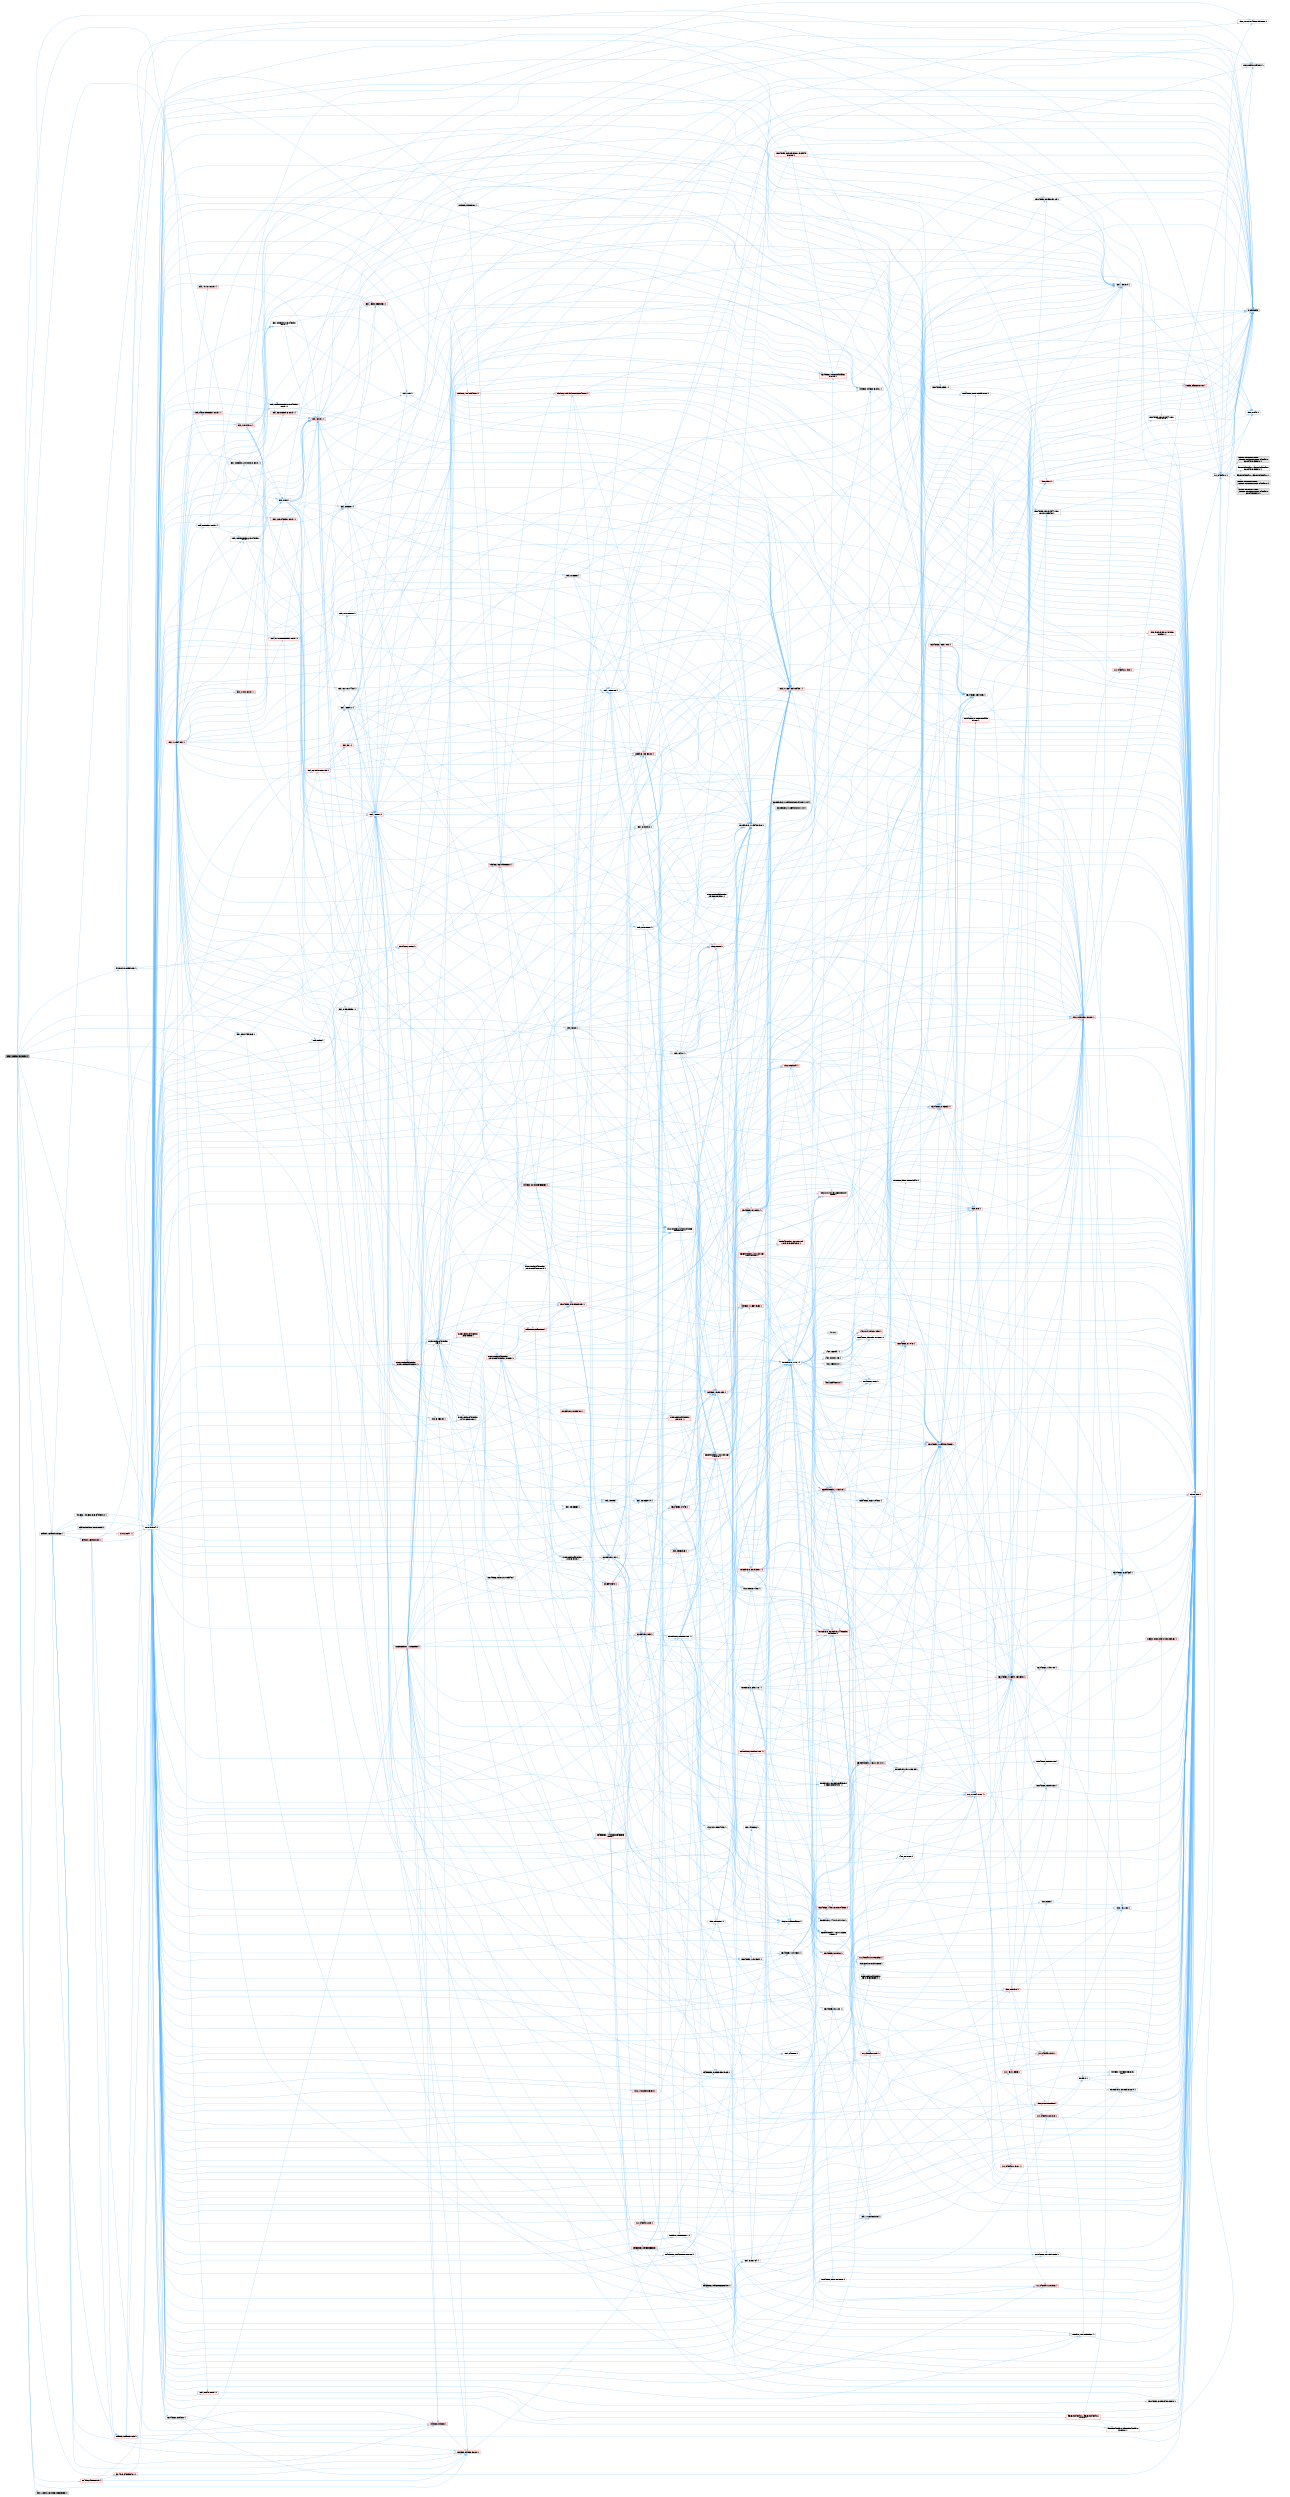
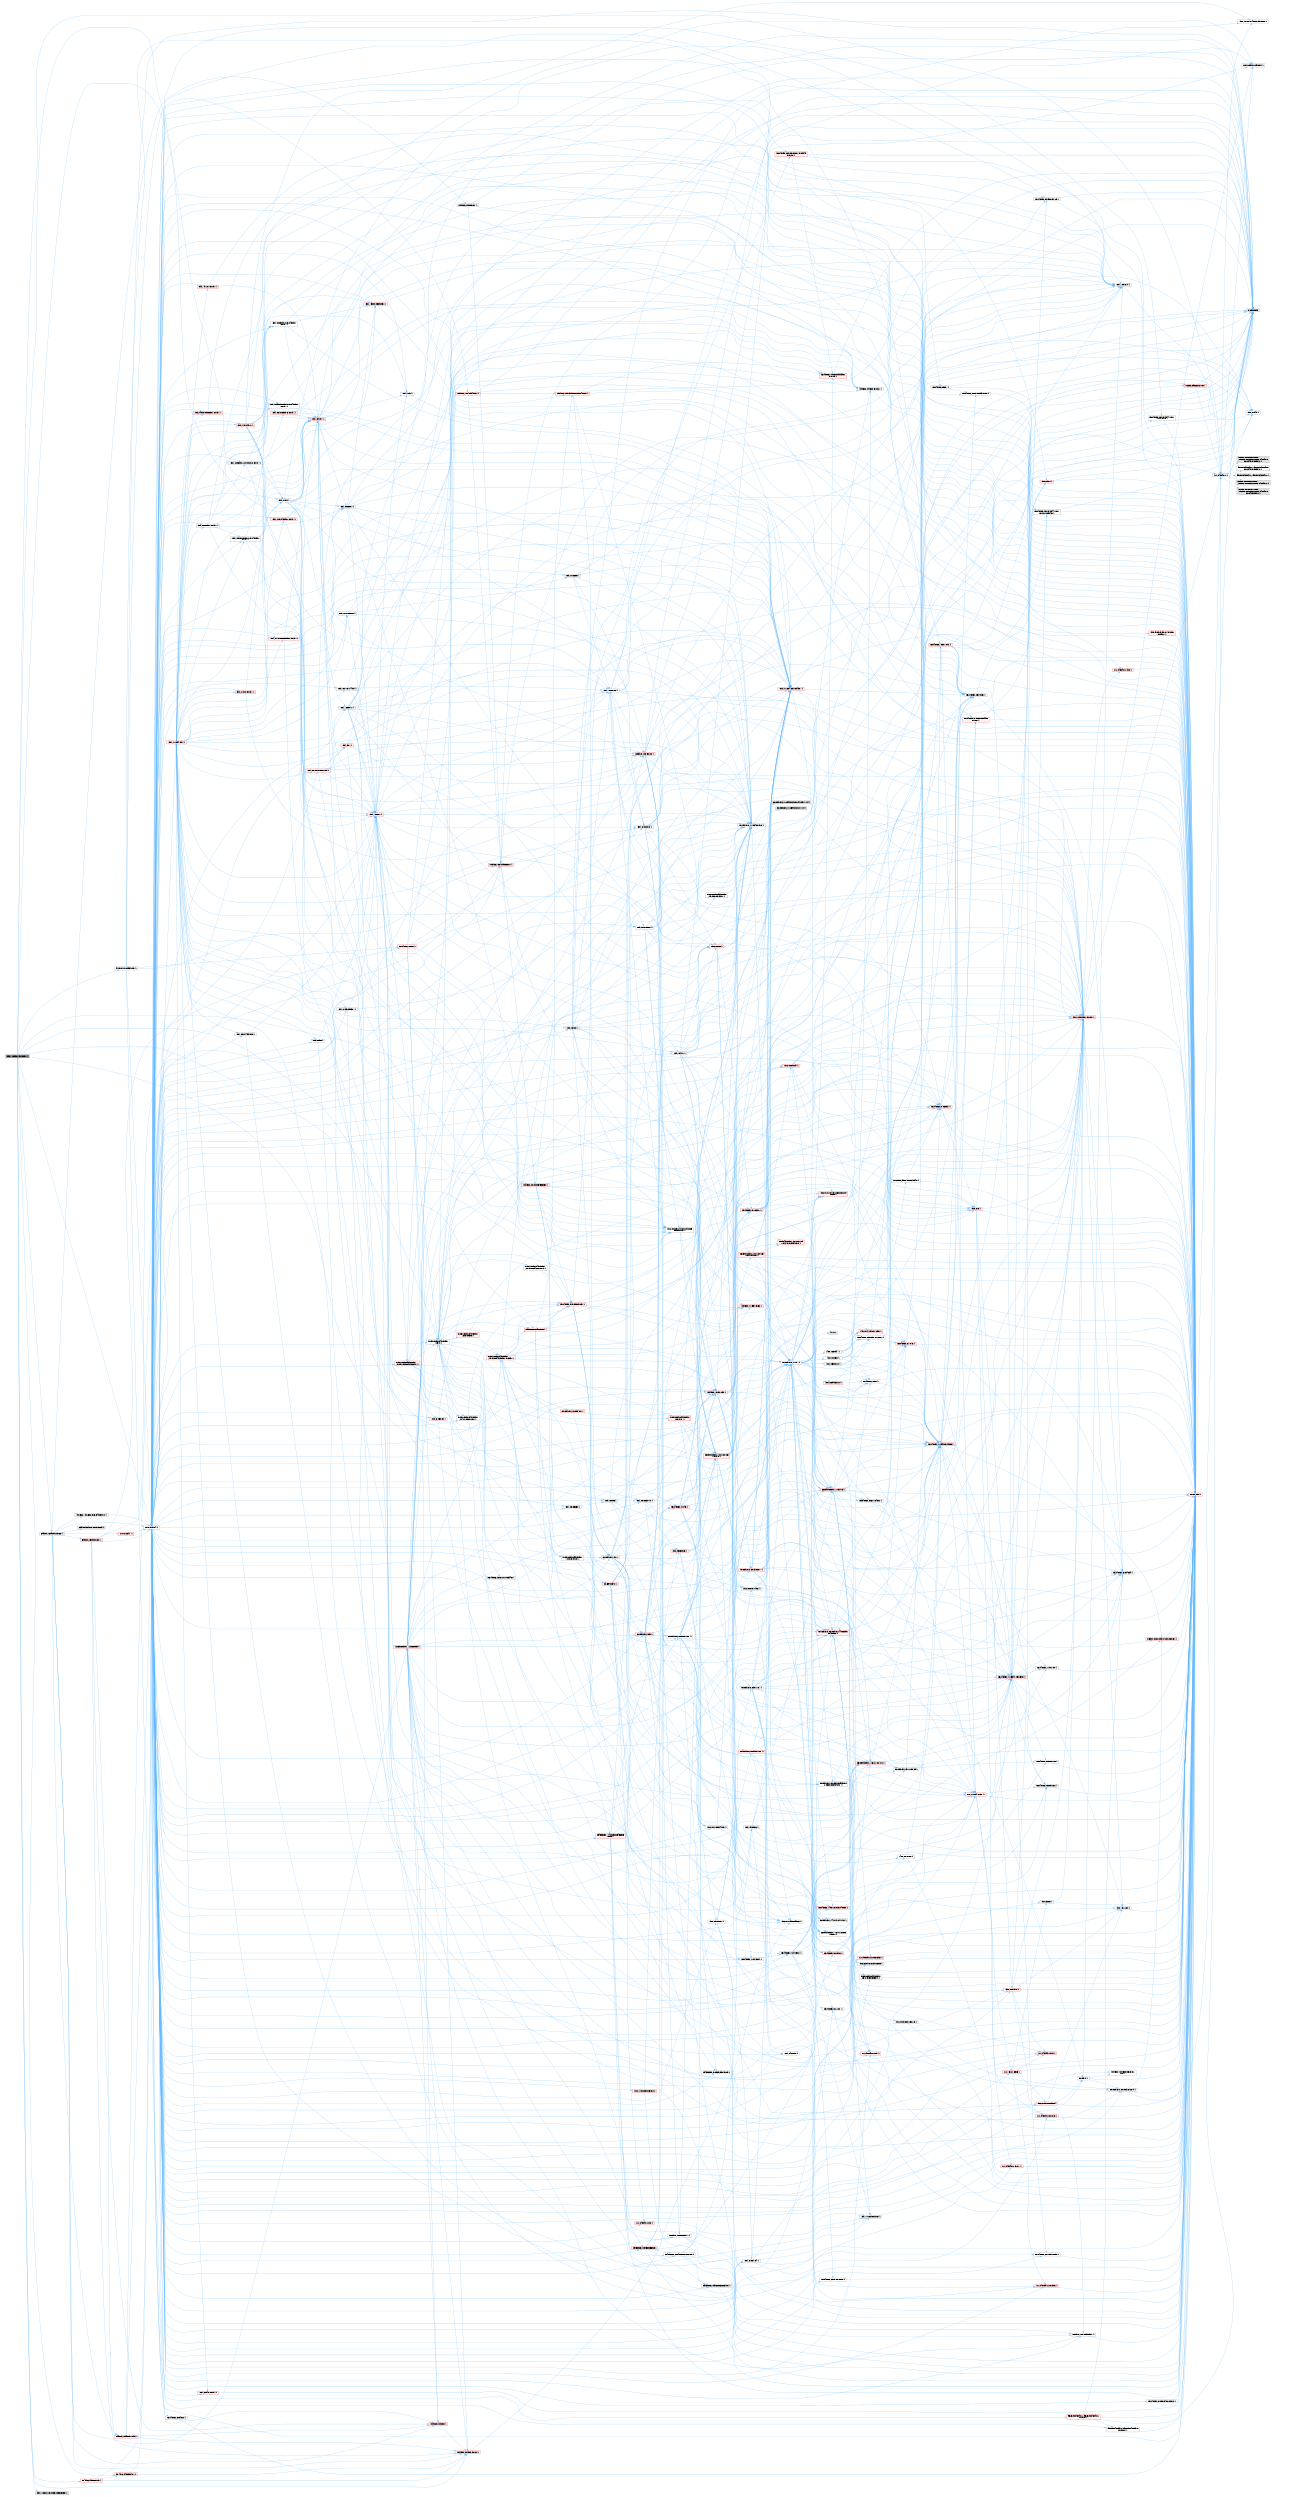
(833, 1358) -> (833, 1358)
none -> (906, 2022)
